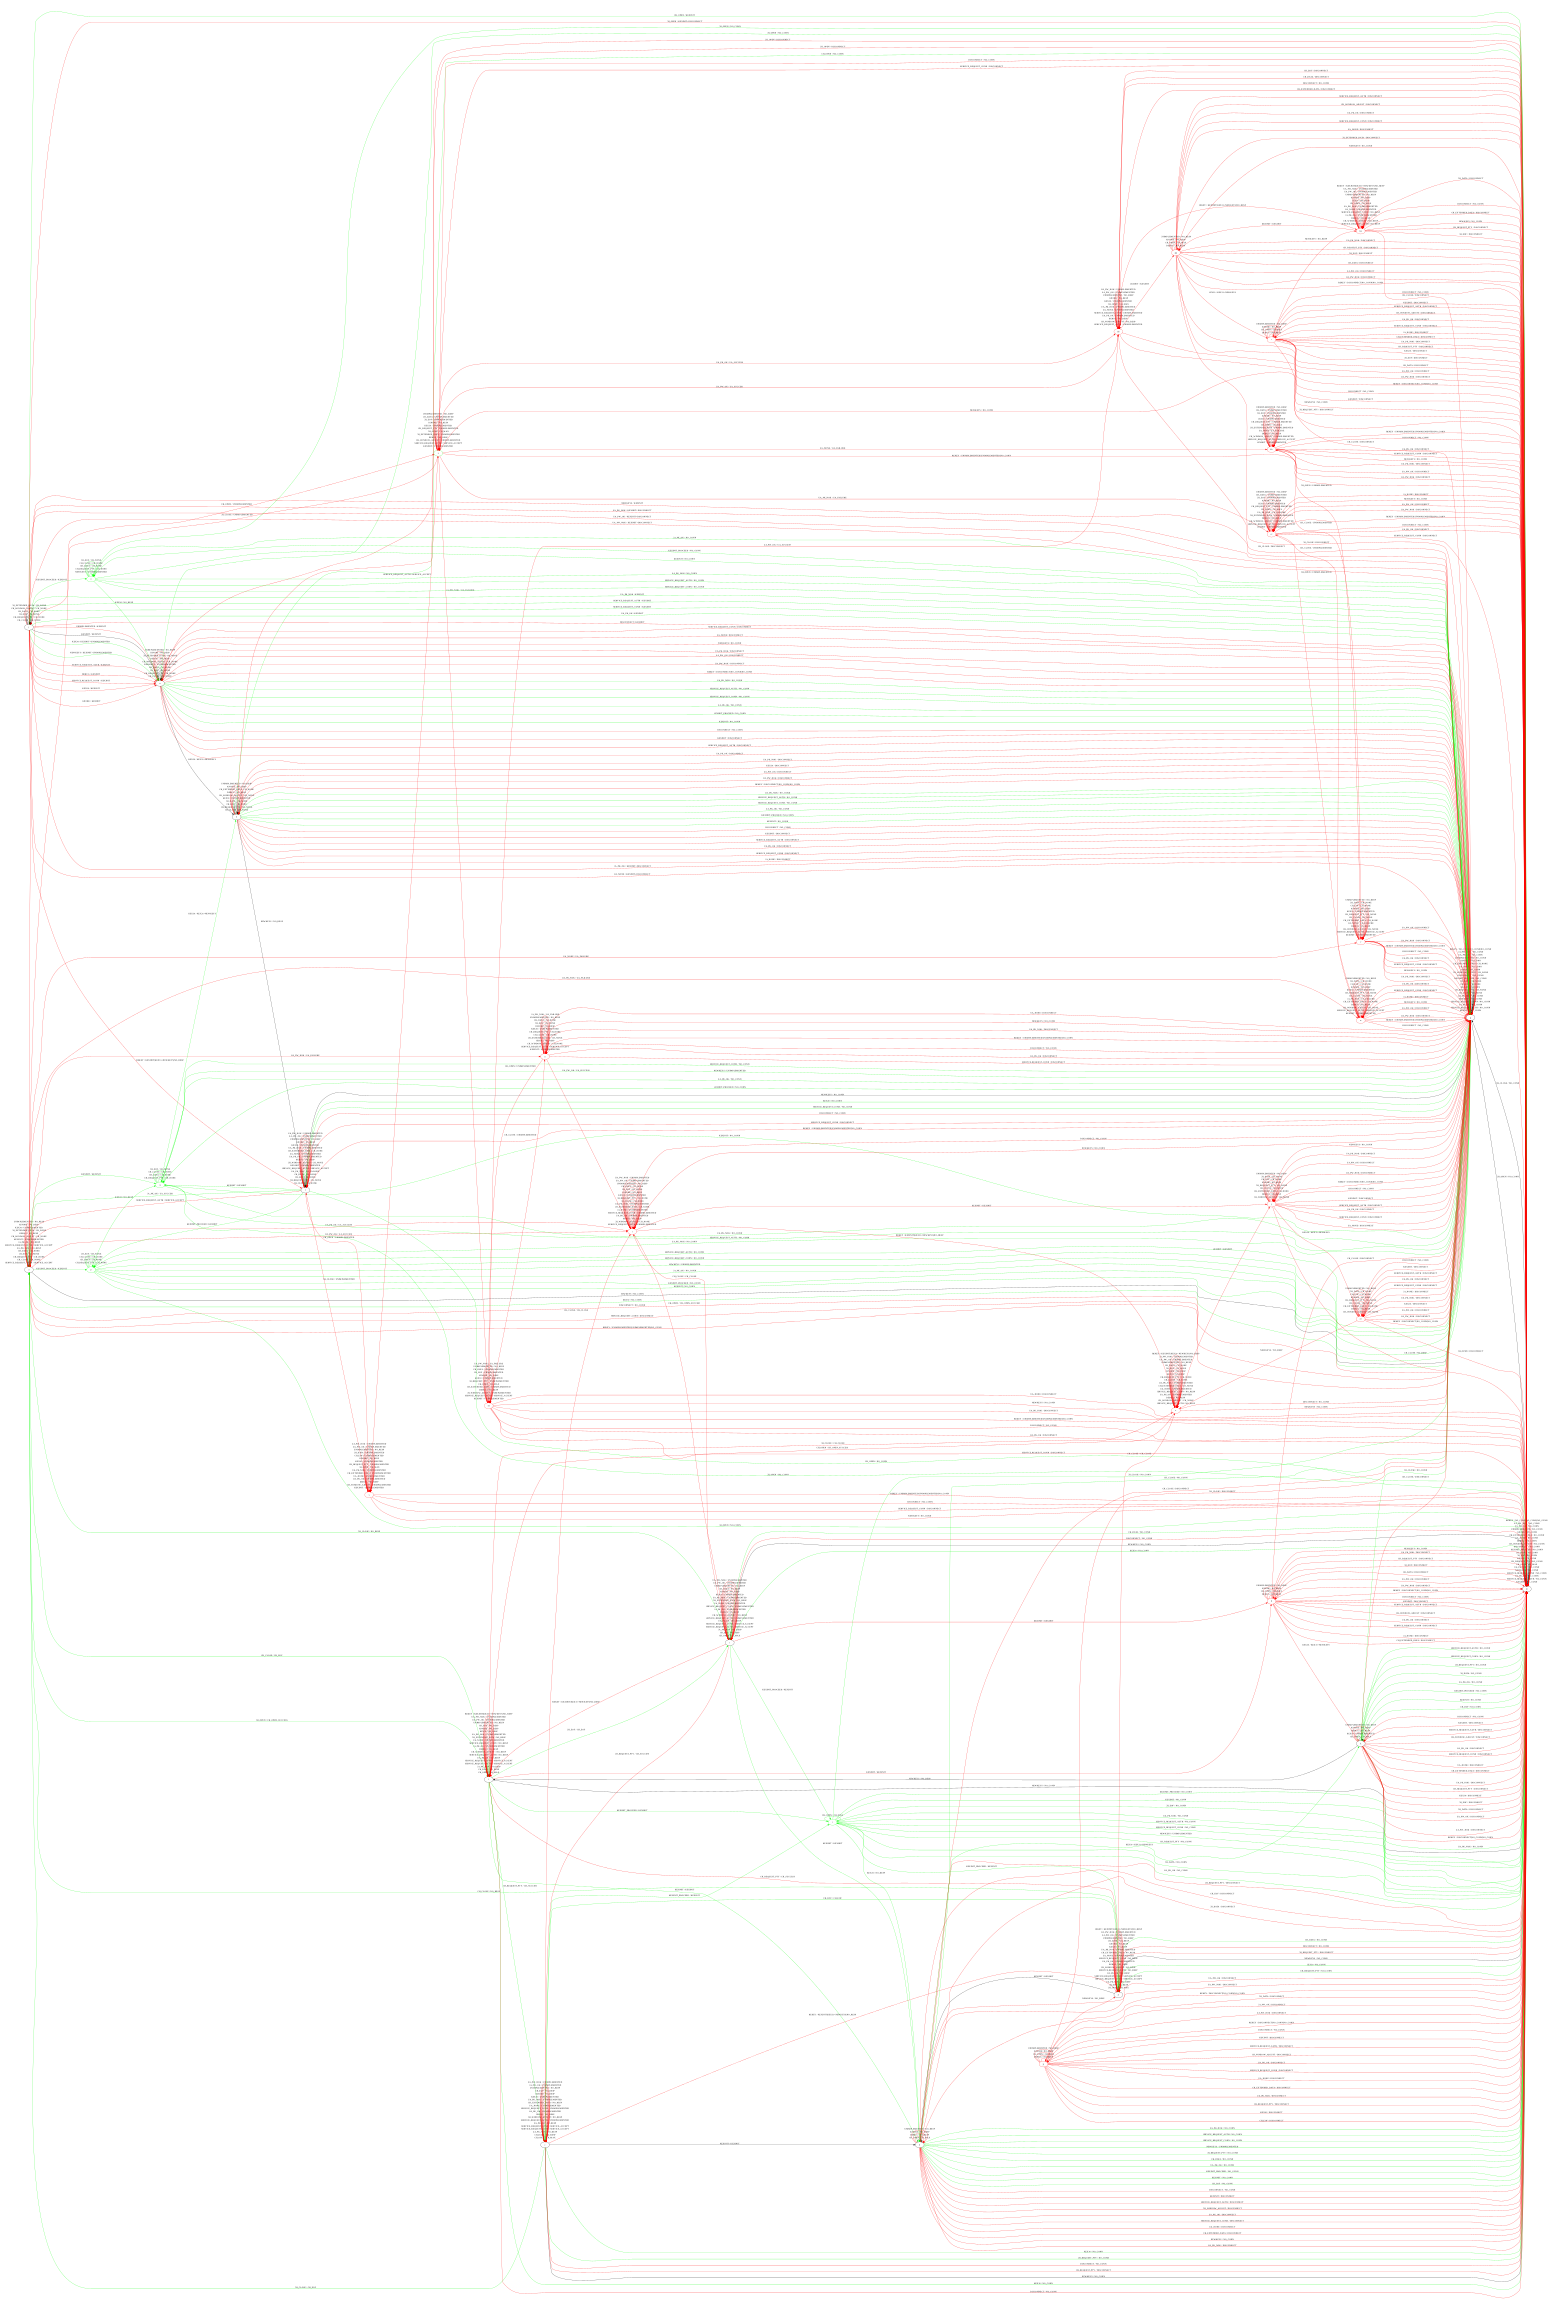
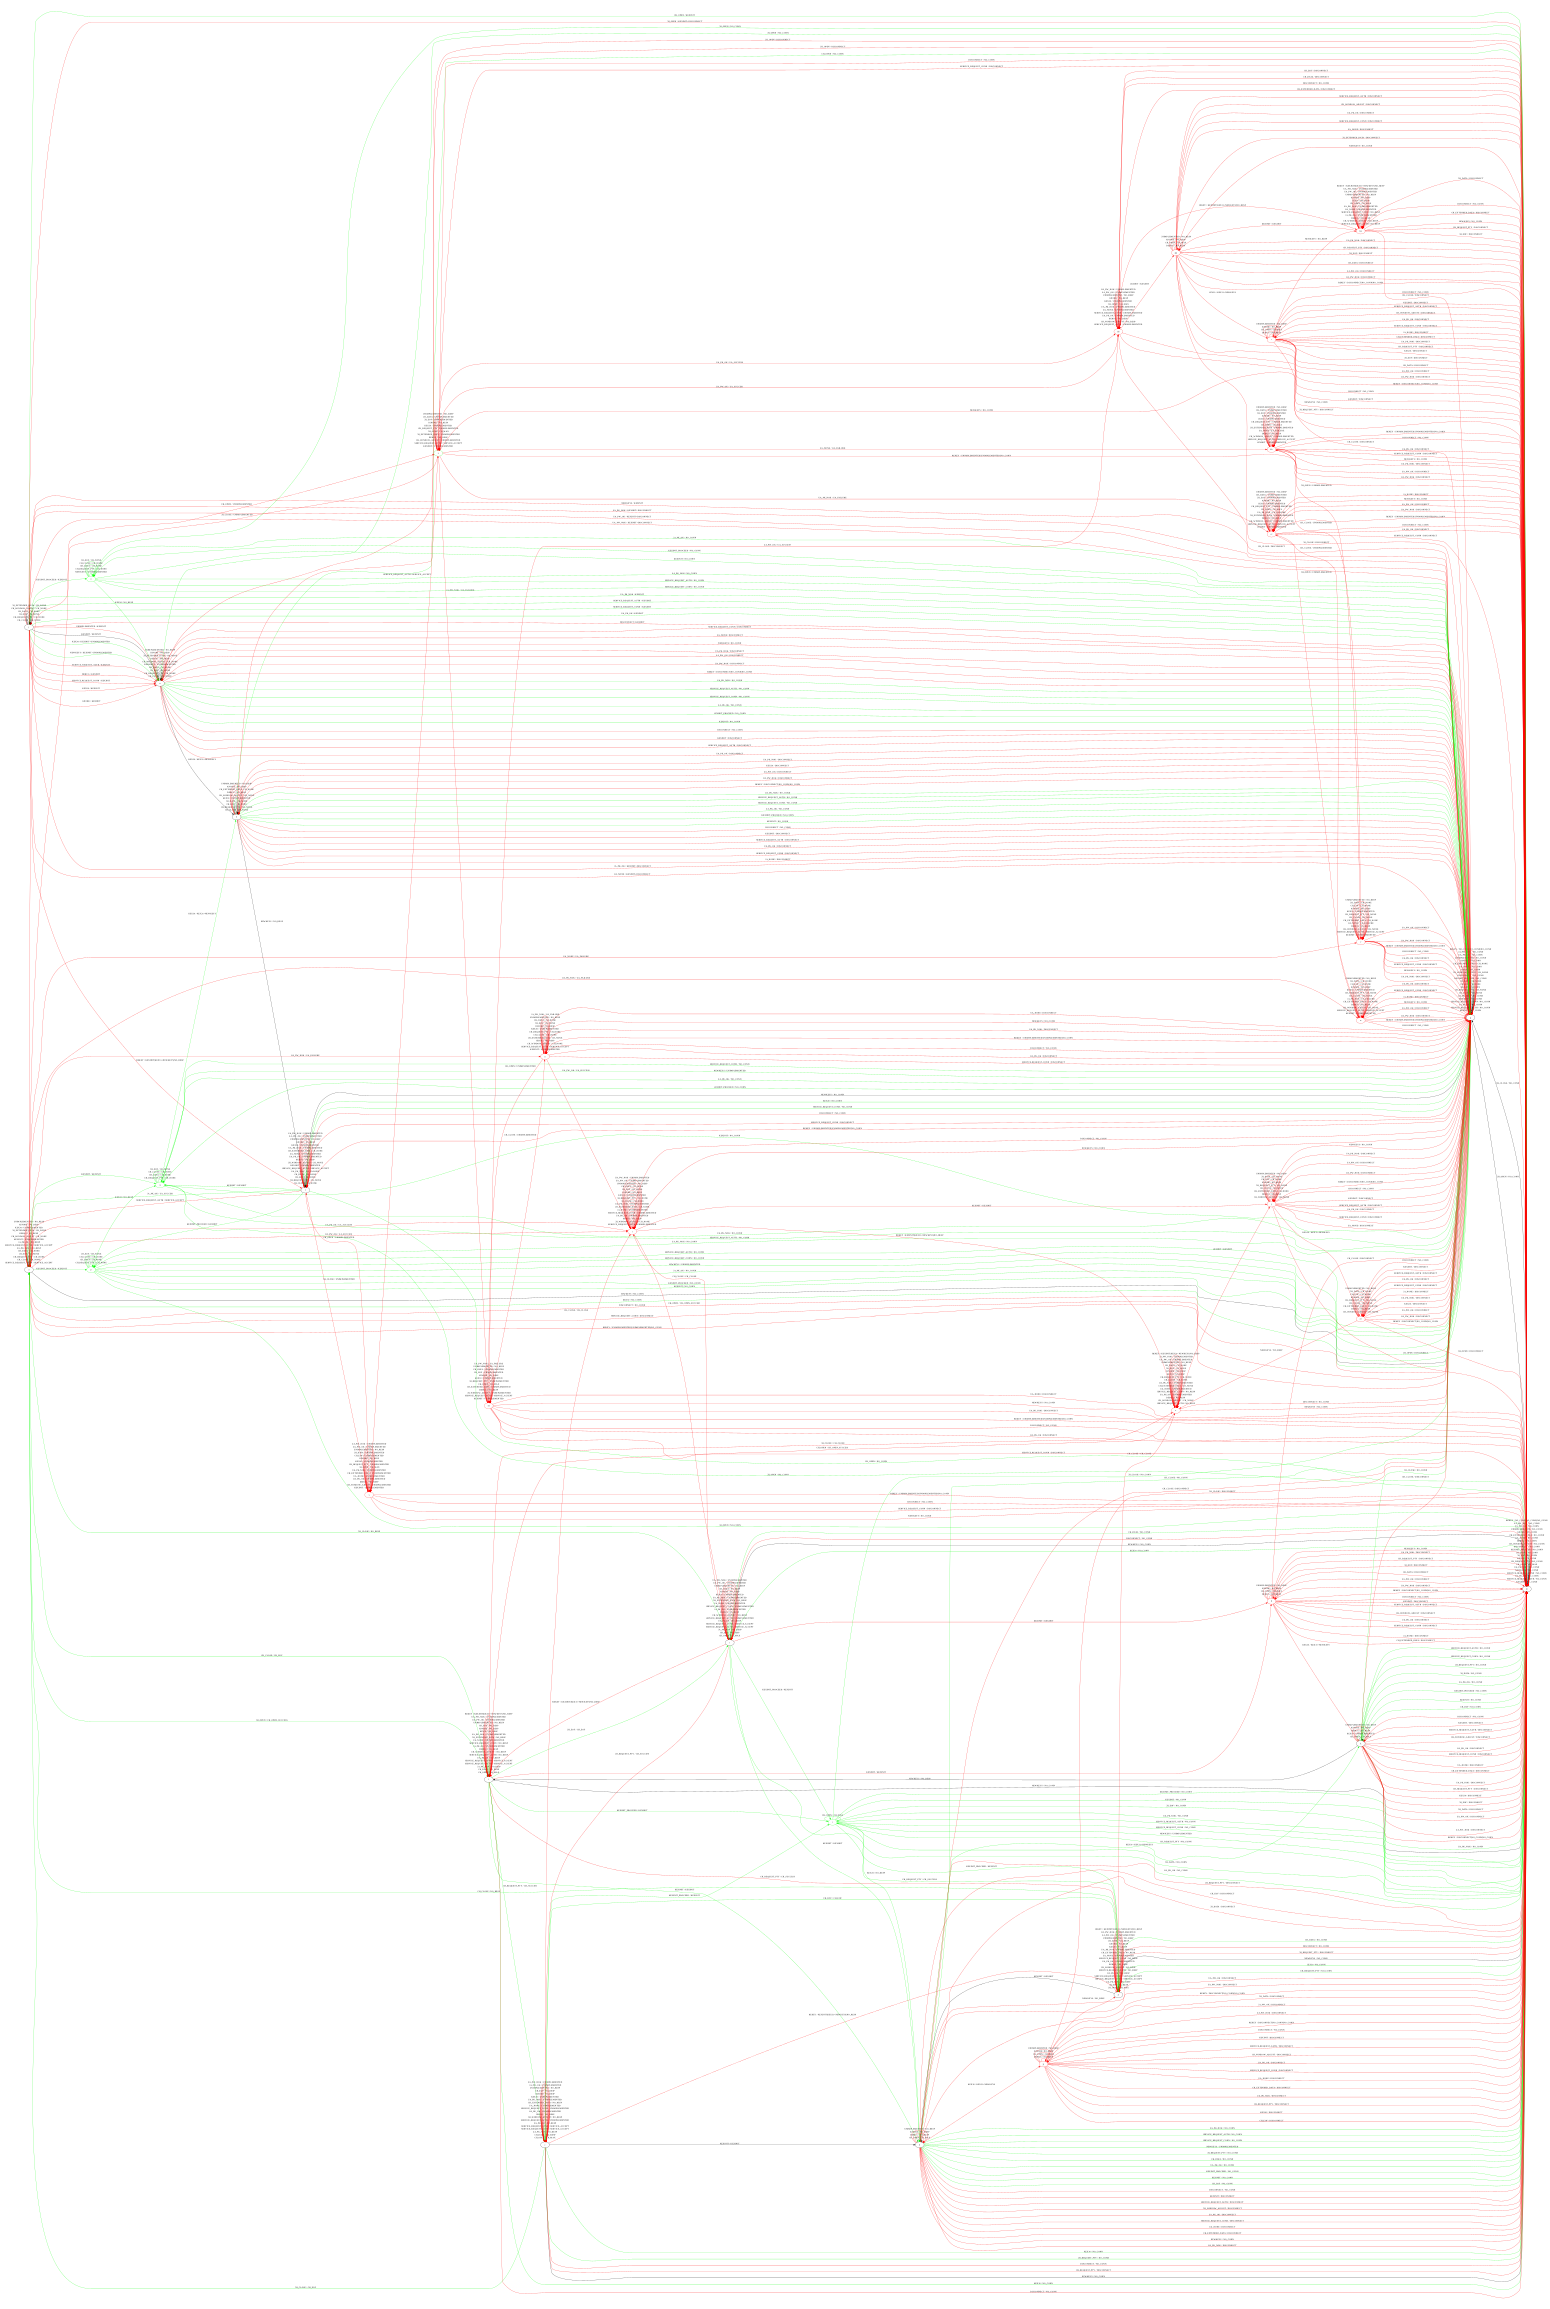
(1416, 1353) -> (1416, 1353)
none -> (887, 1880)
none -> (981, 2105)
